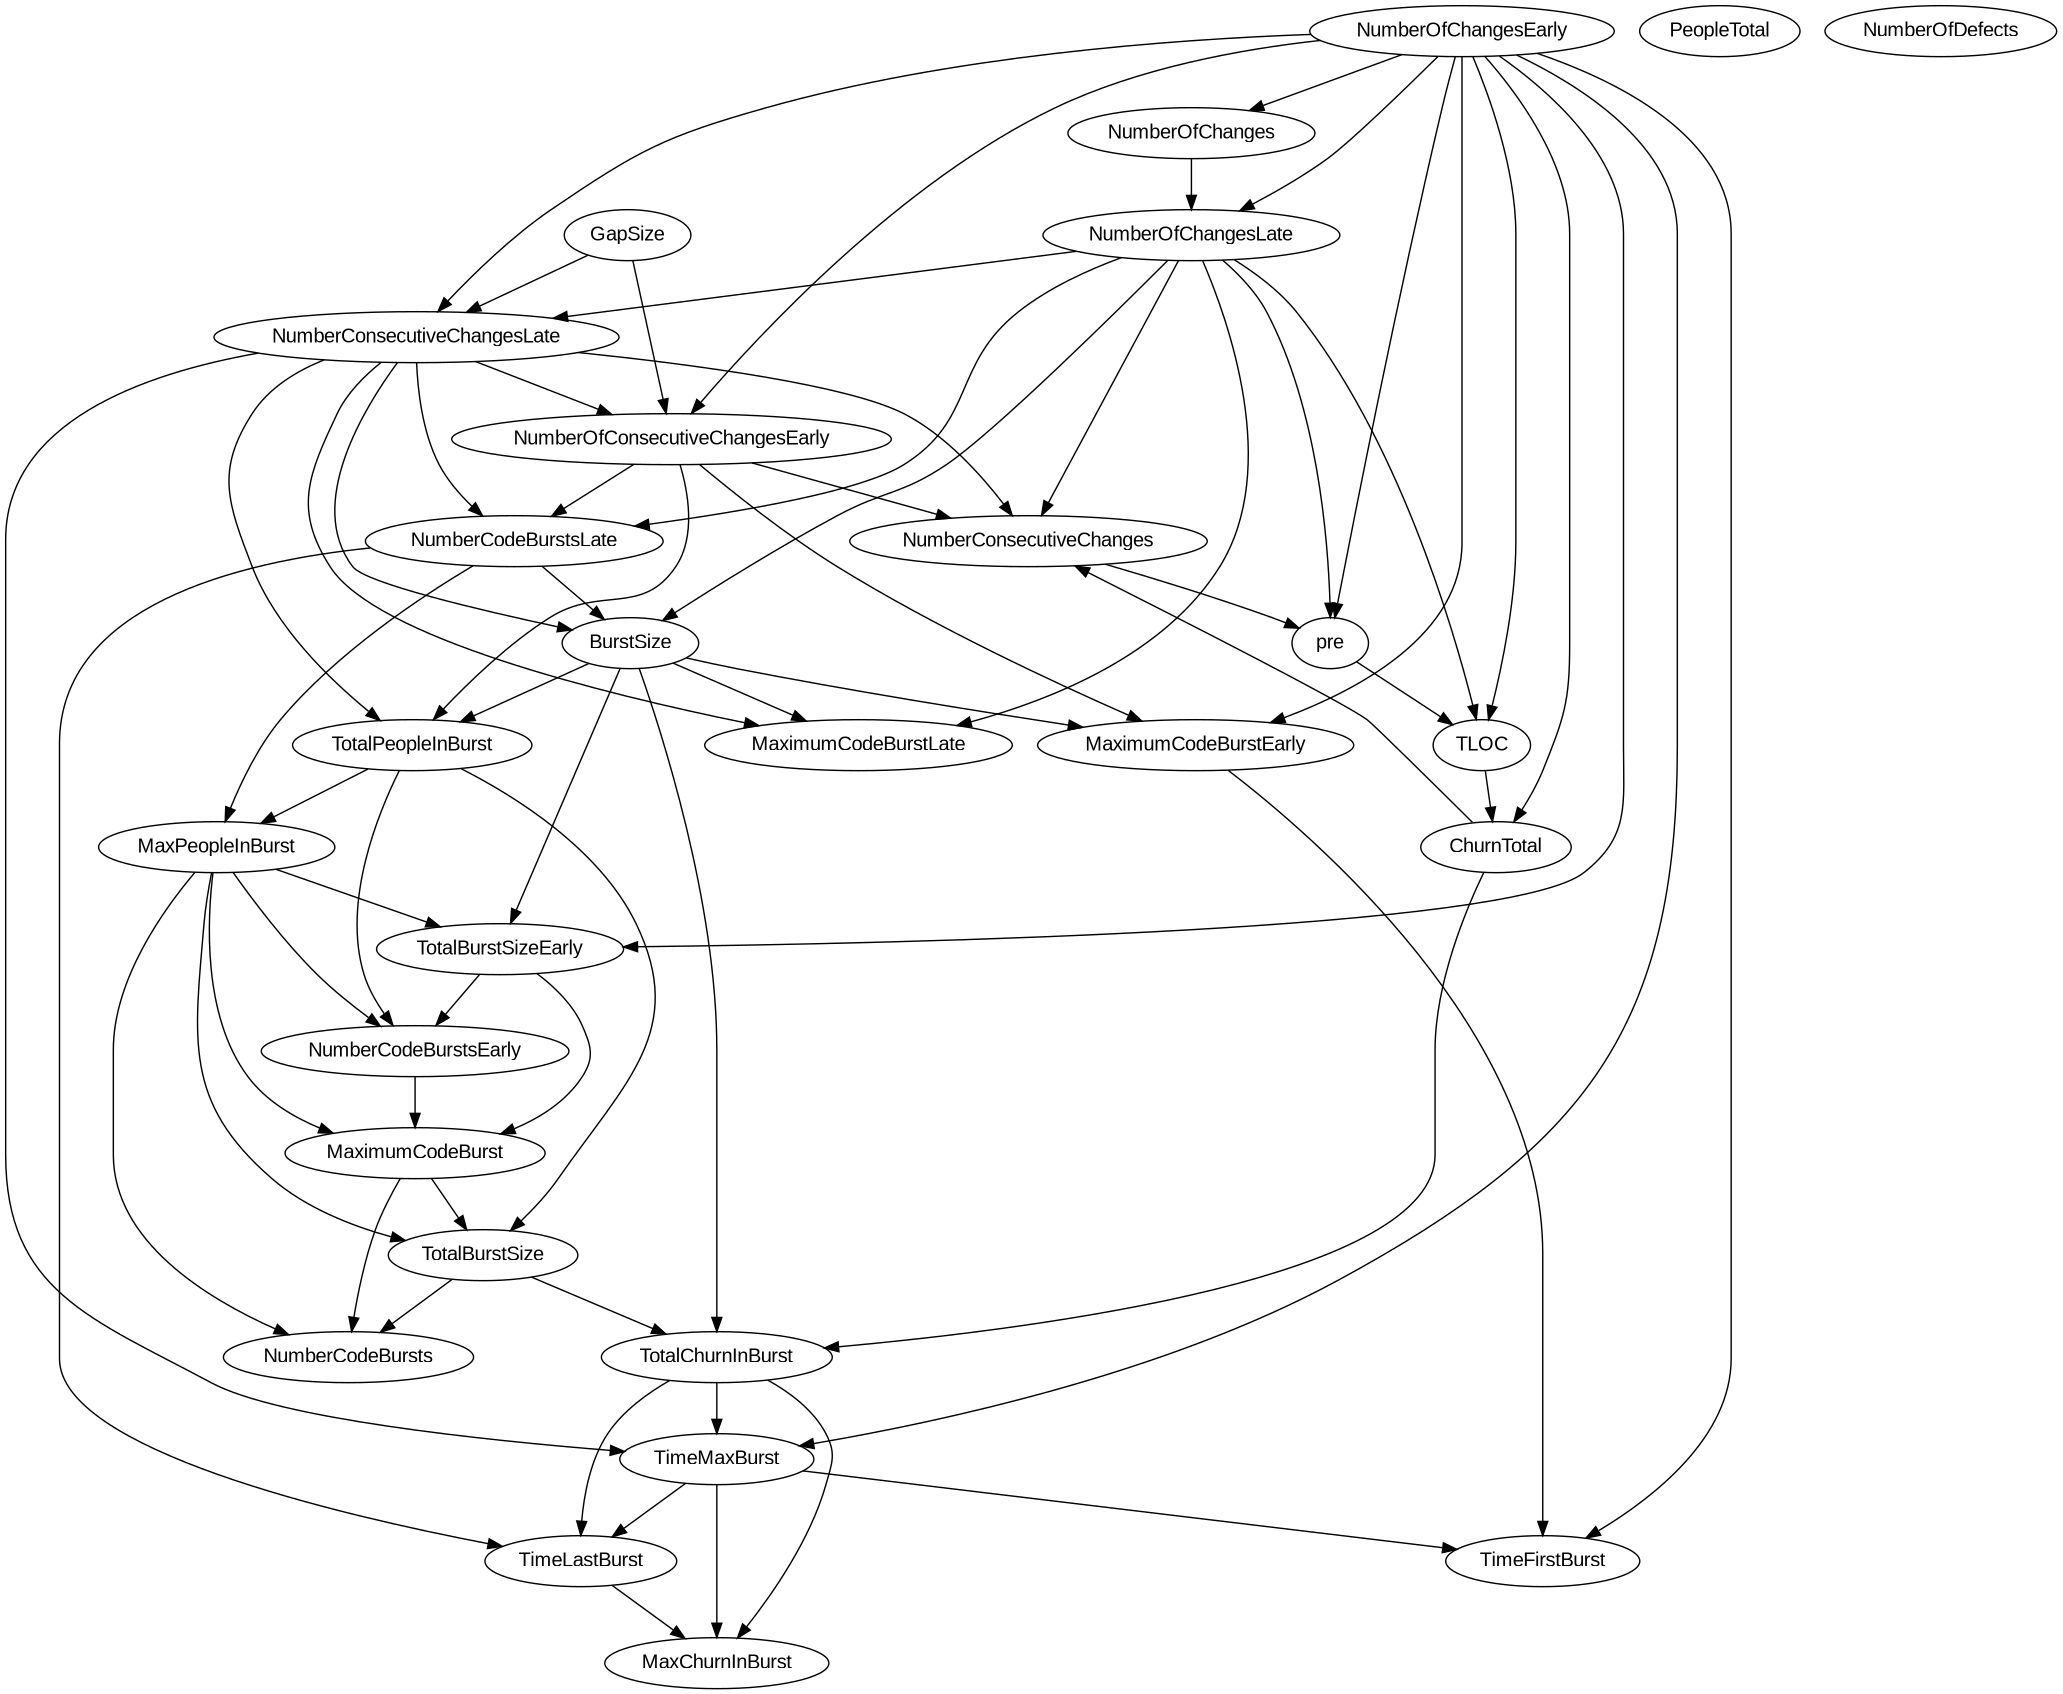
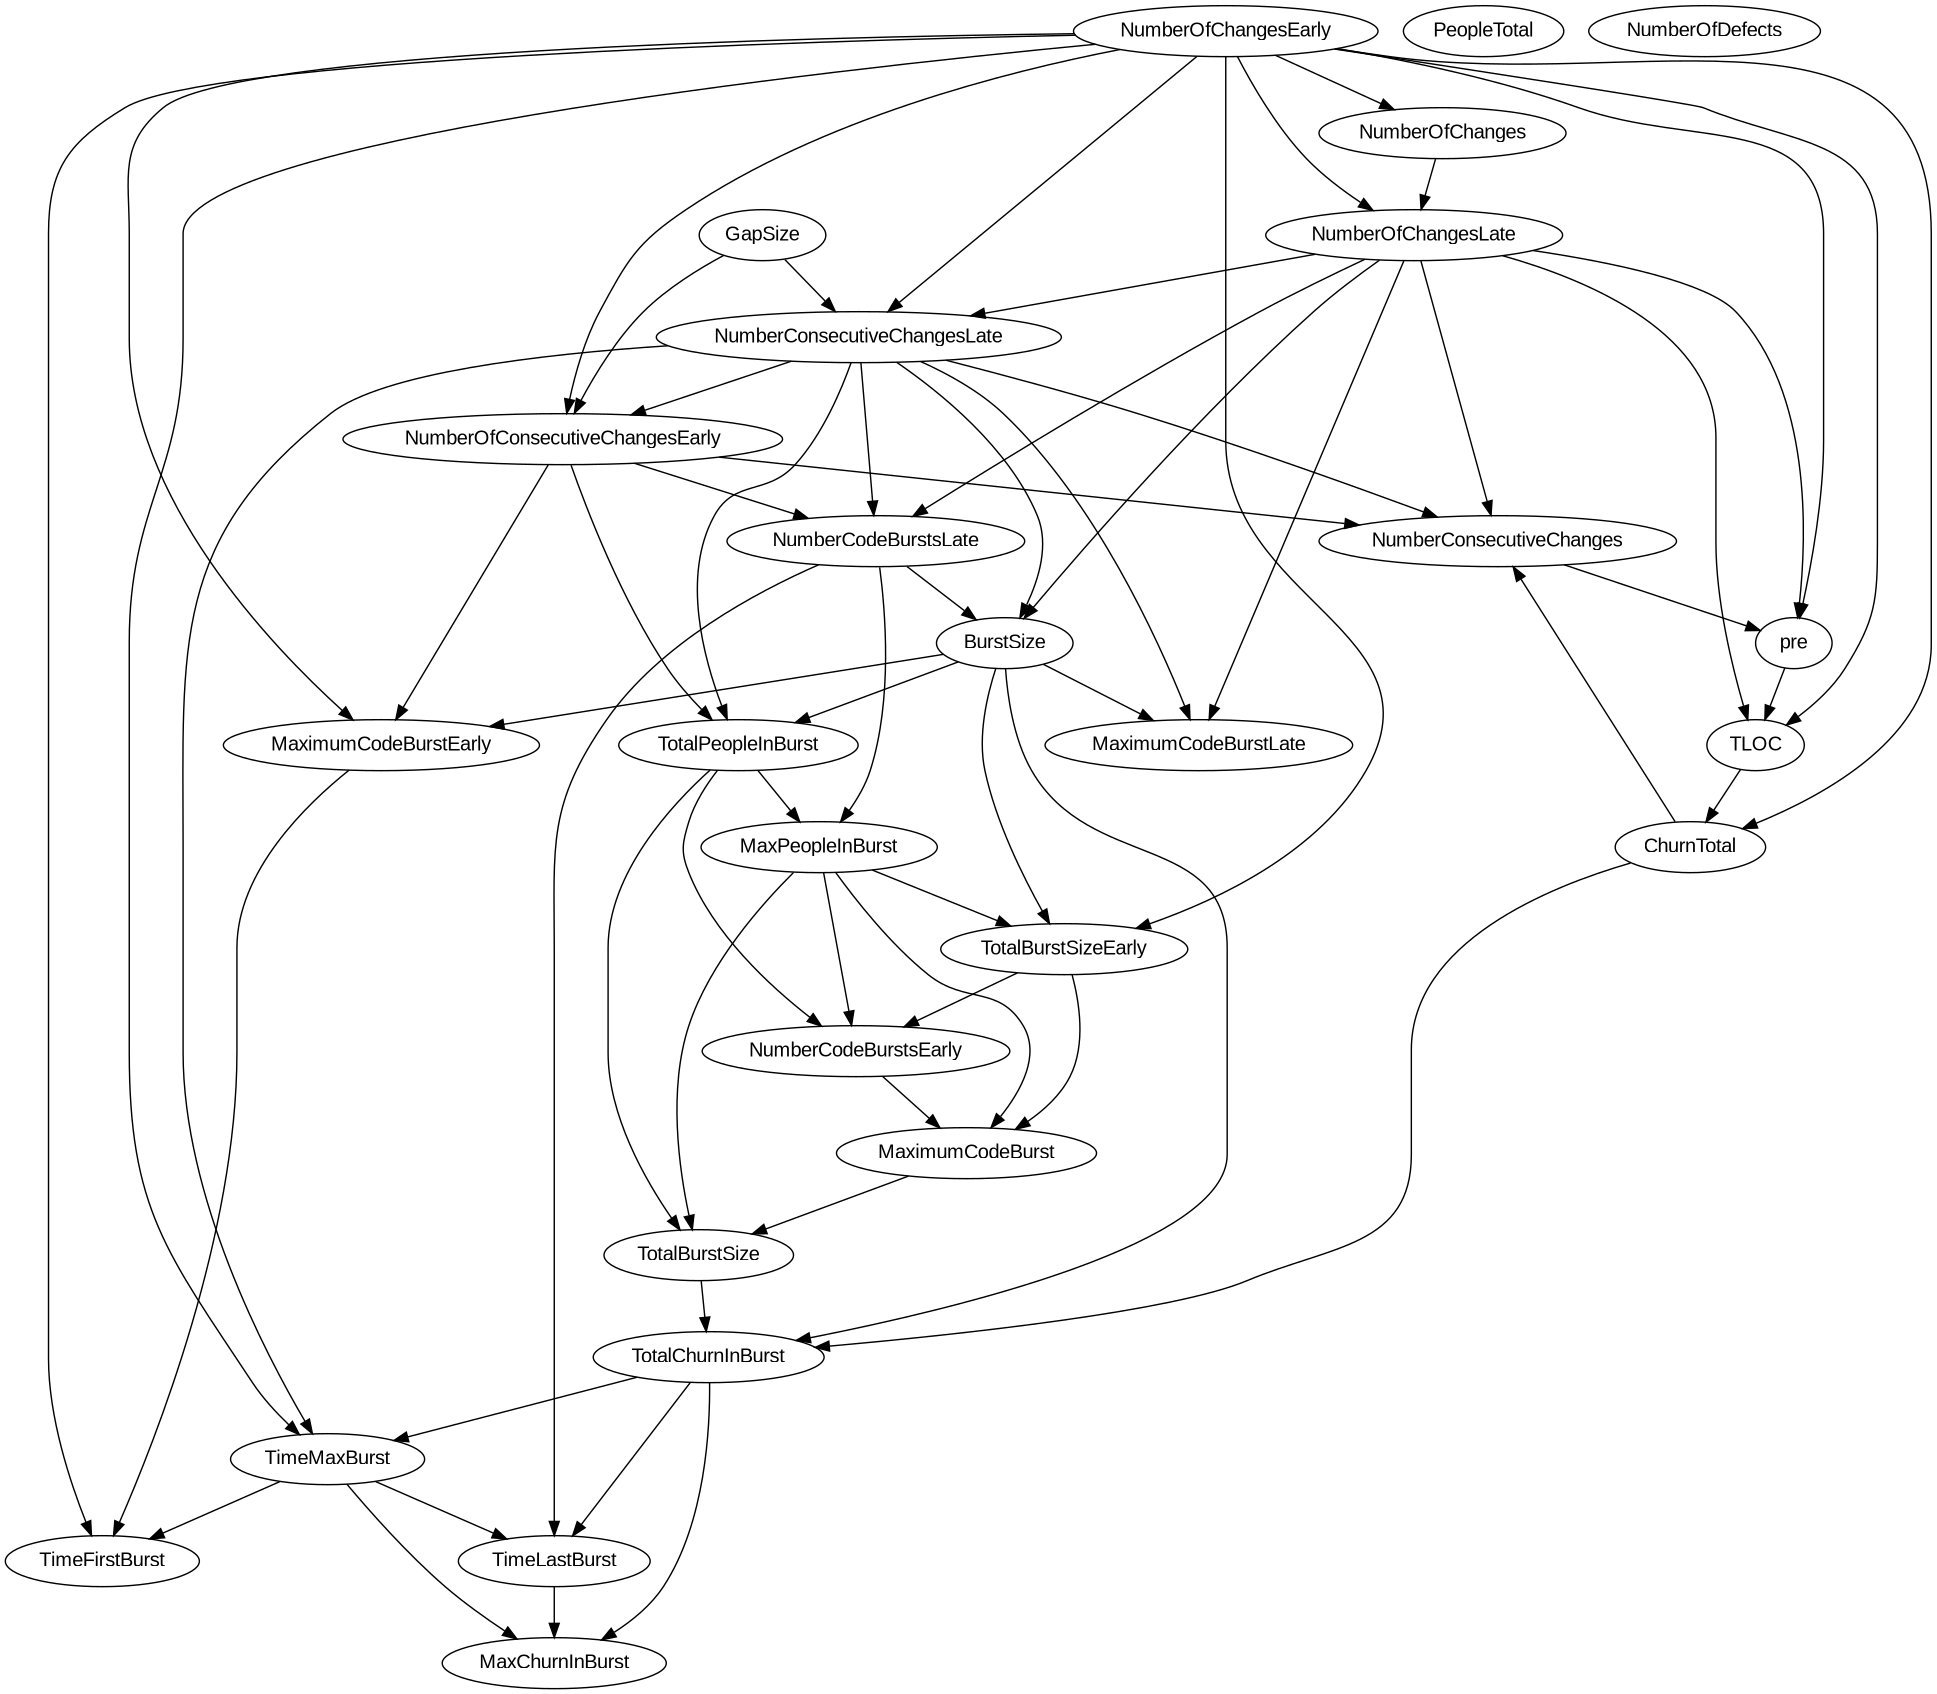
(348, 1357) -> none
